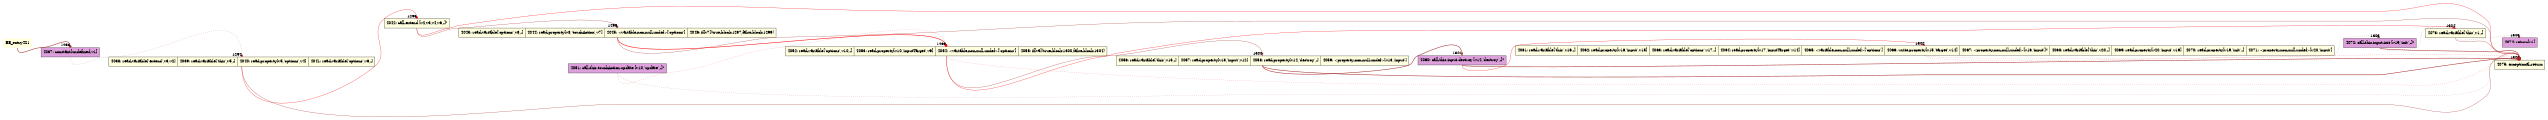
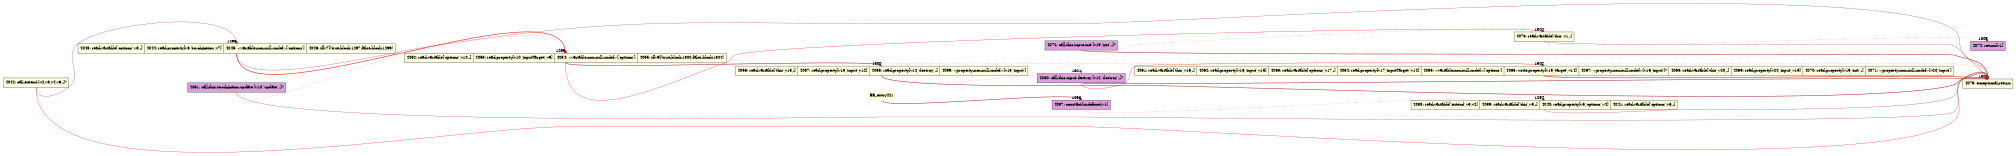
(2340, 55) -> (1765, 77)
(1086, 58) -> (691, 65)
(2076, 59) -> none
(1366, 71) -> (983, 80)
(344, 86) -> none
(1579, 94) -> (1126, 117)
